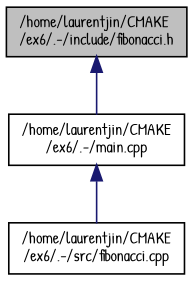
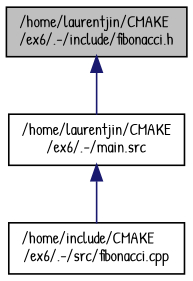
(97, 140) -> (97, 140)
(97, 248) -> (97, 248)
